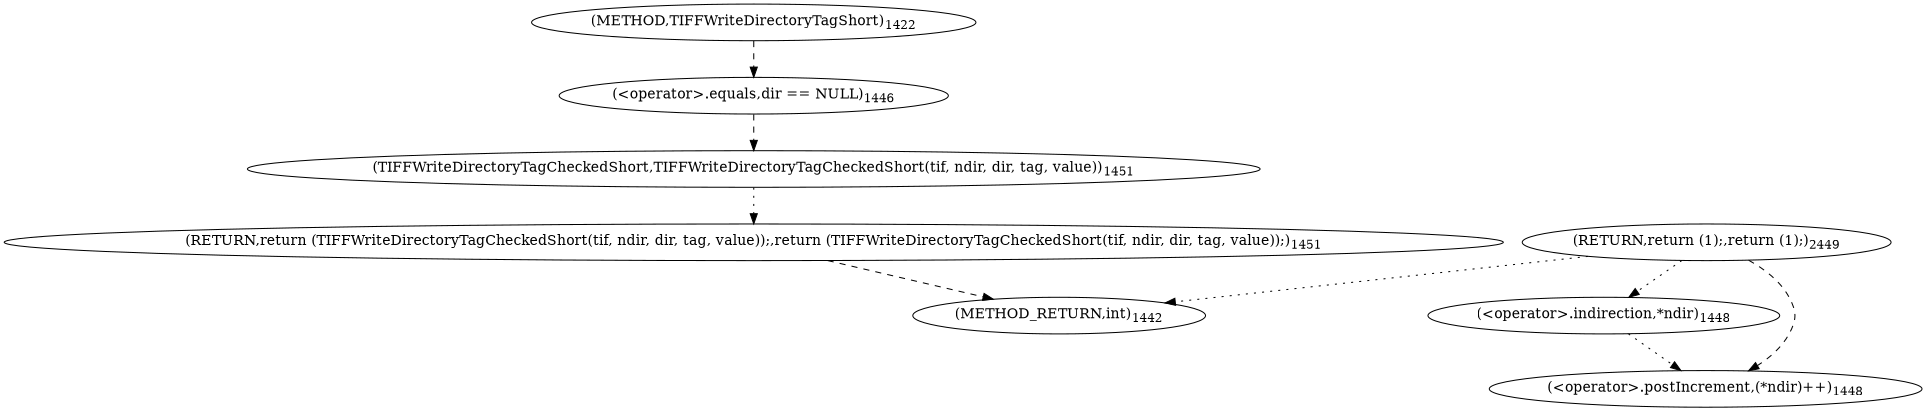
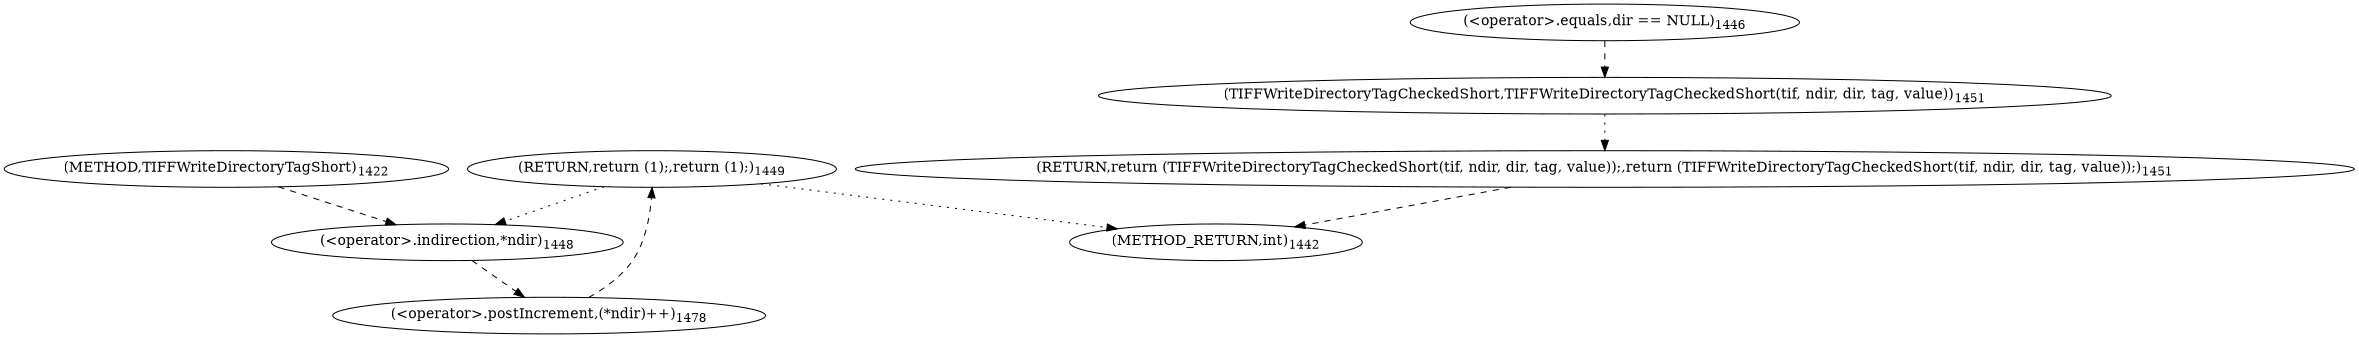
(754, 54) -> (332, 204)
(1825, 241) -> (770, 167)
(1794, 310) -> (635, 257)
(1650, 349) -> (494, 276)
(1848, 387) -> (692, 314)
